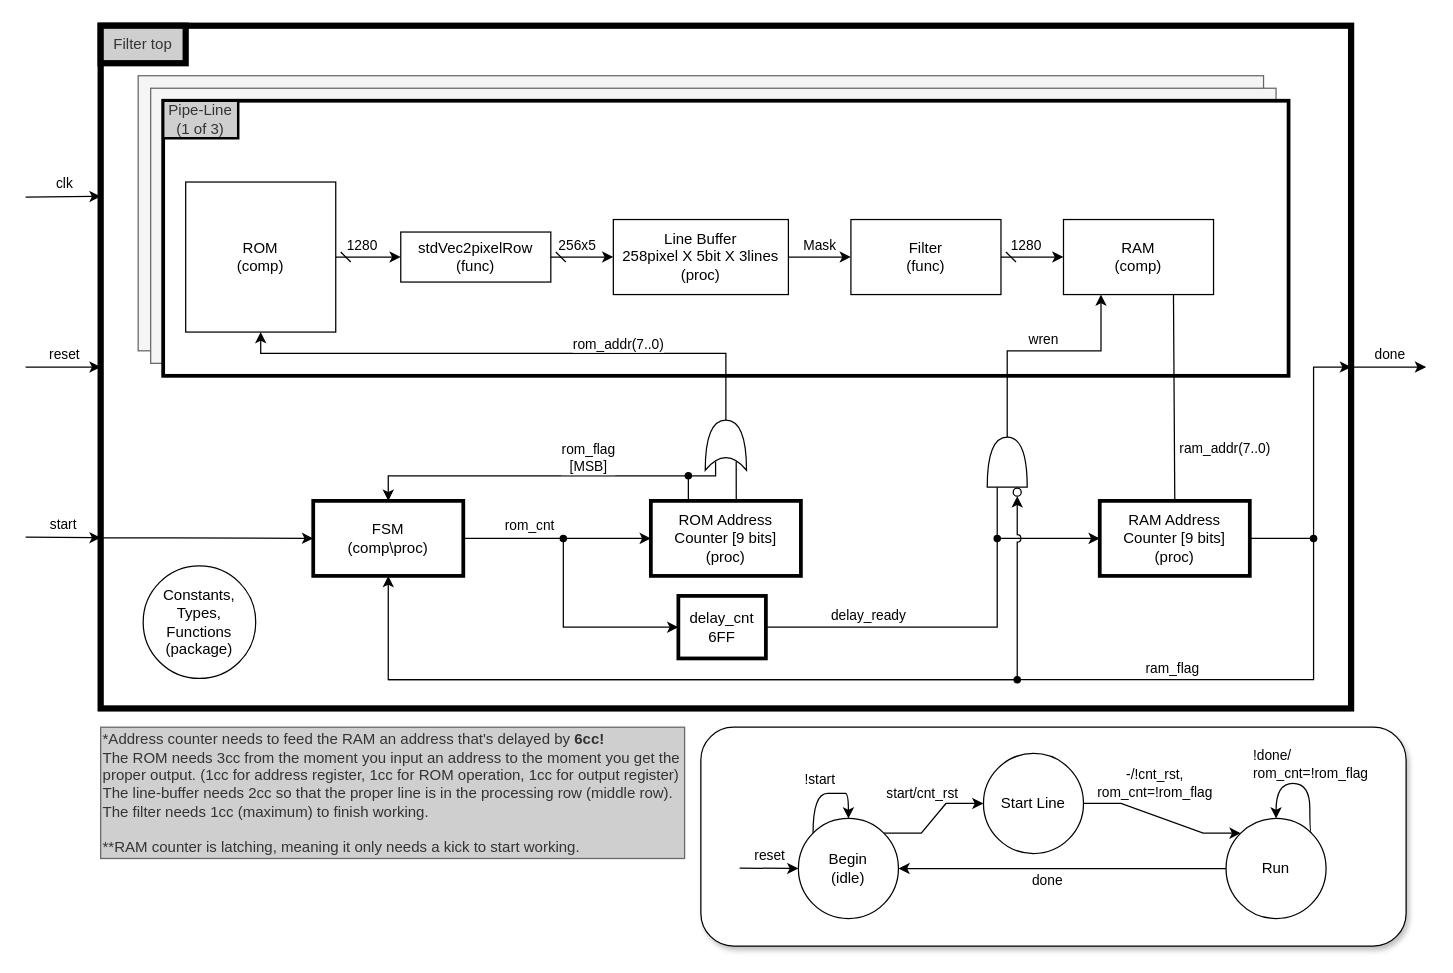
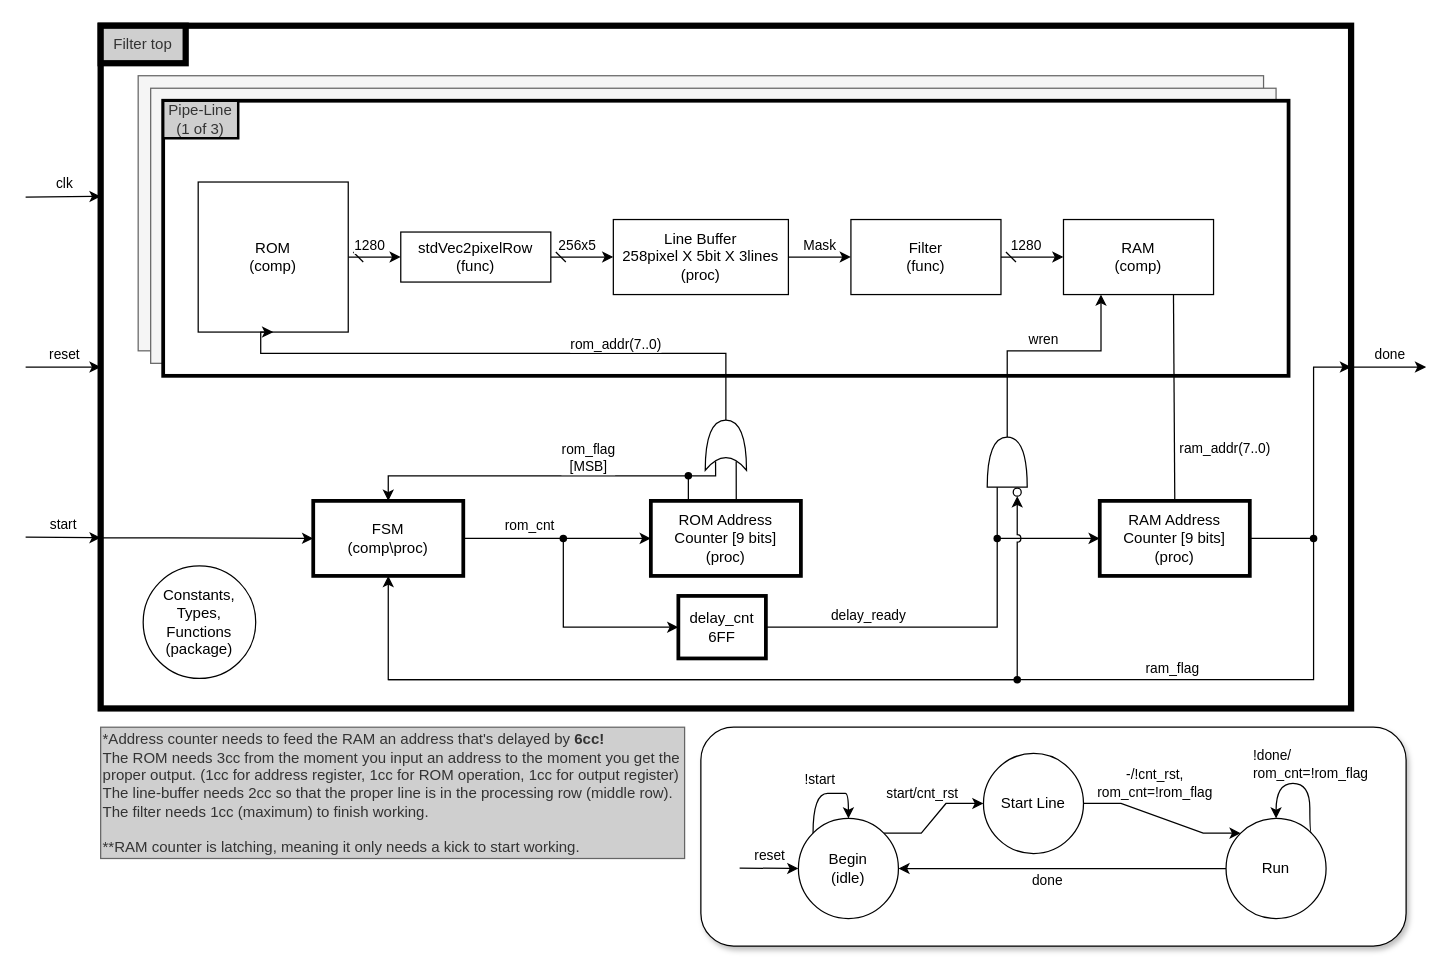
(261, 257) -> (273, 257)
